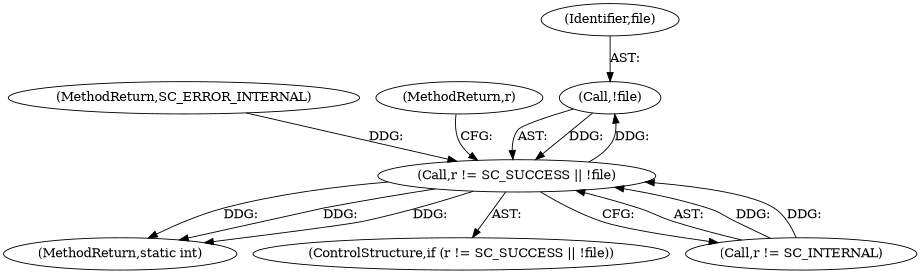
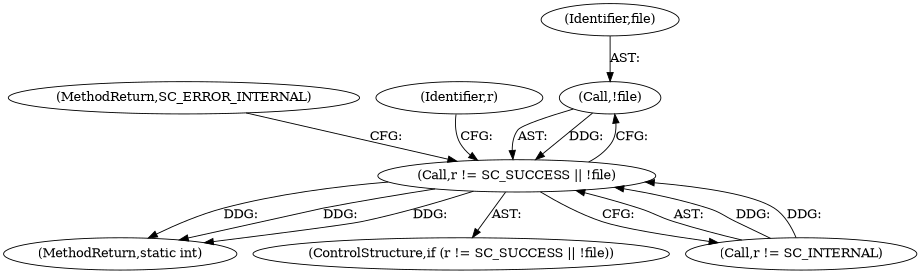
(459, 98) -> (459, 98)
(388, 137) -> (388, 137)
(634, 137) -> (634, 137)
